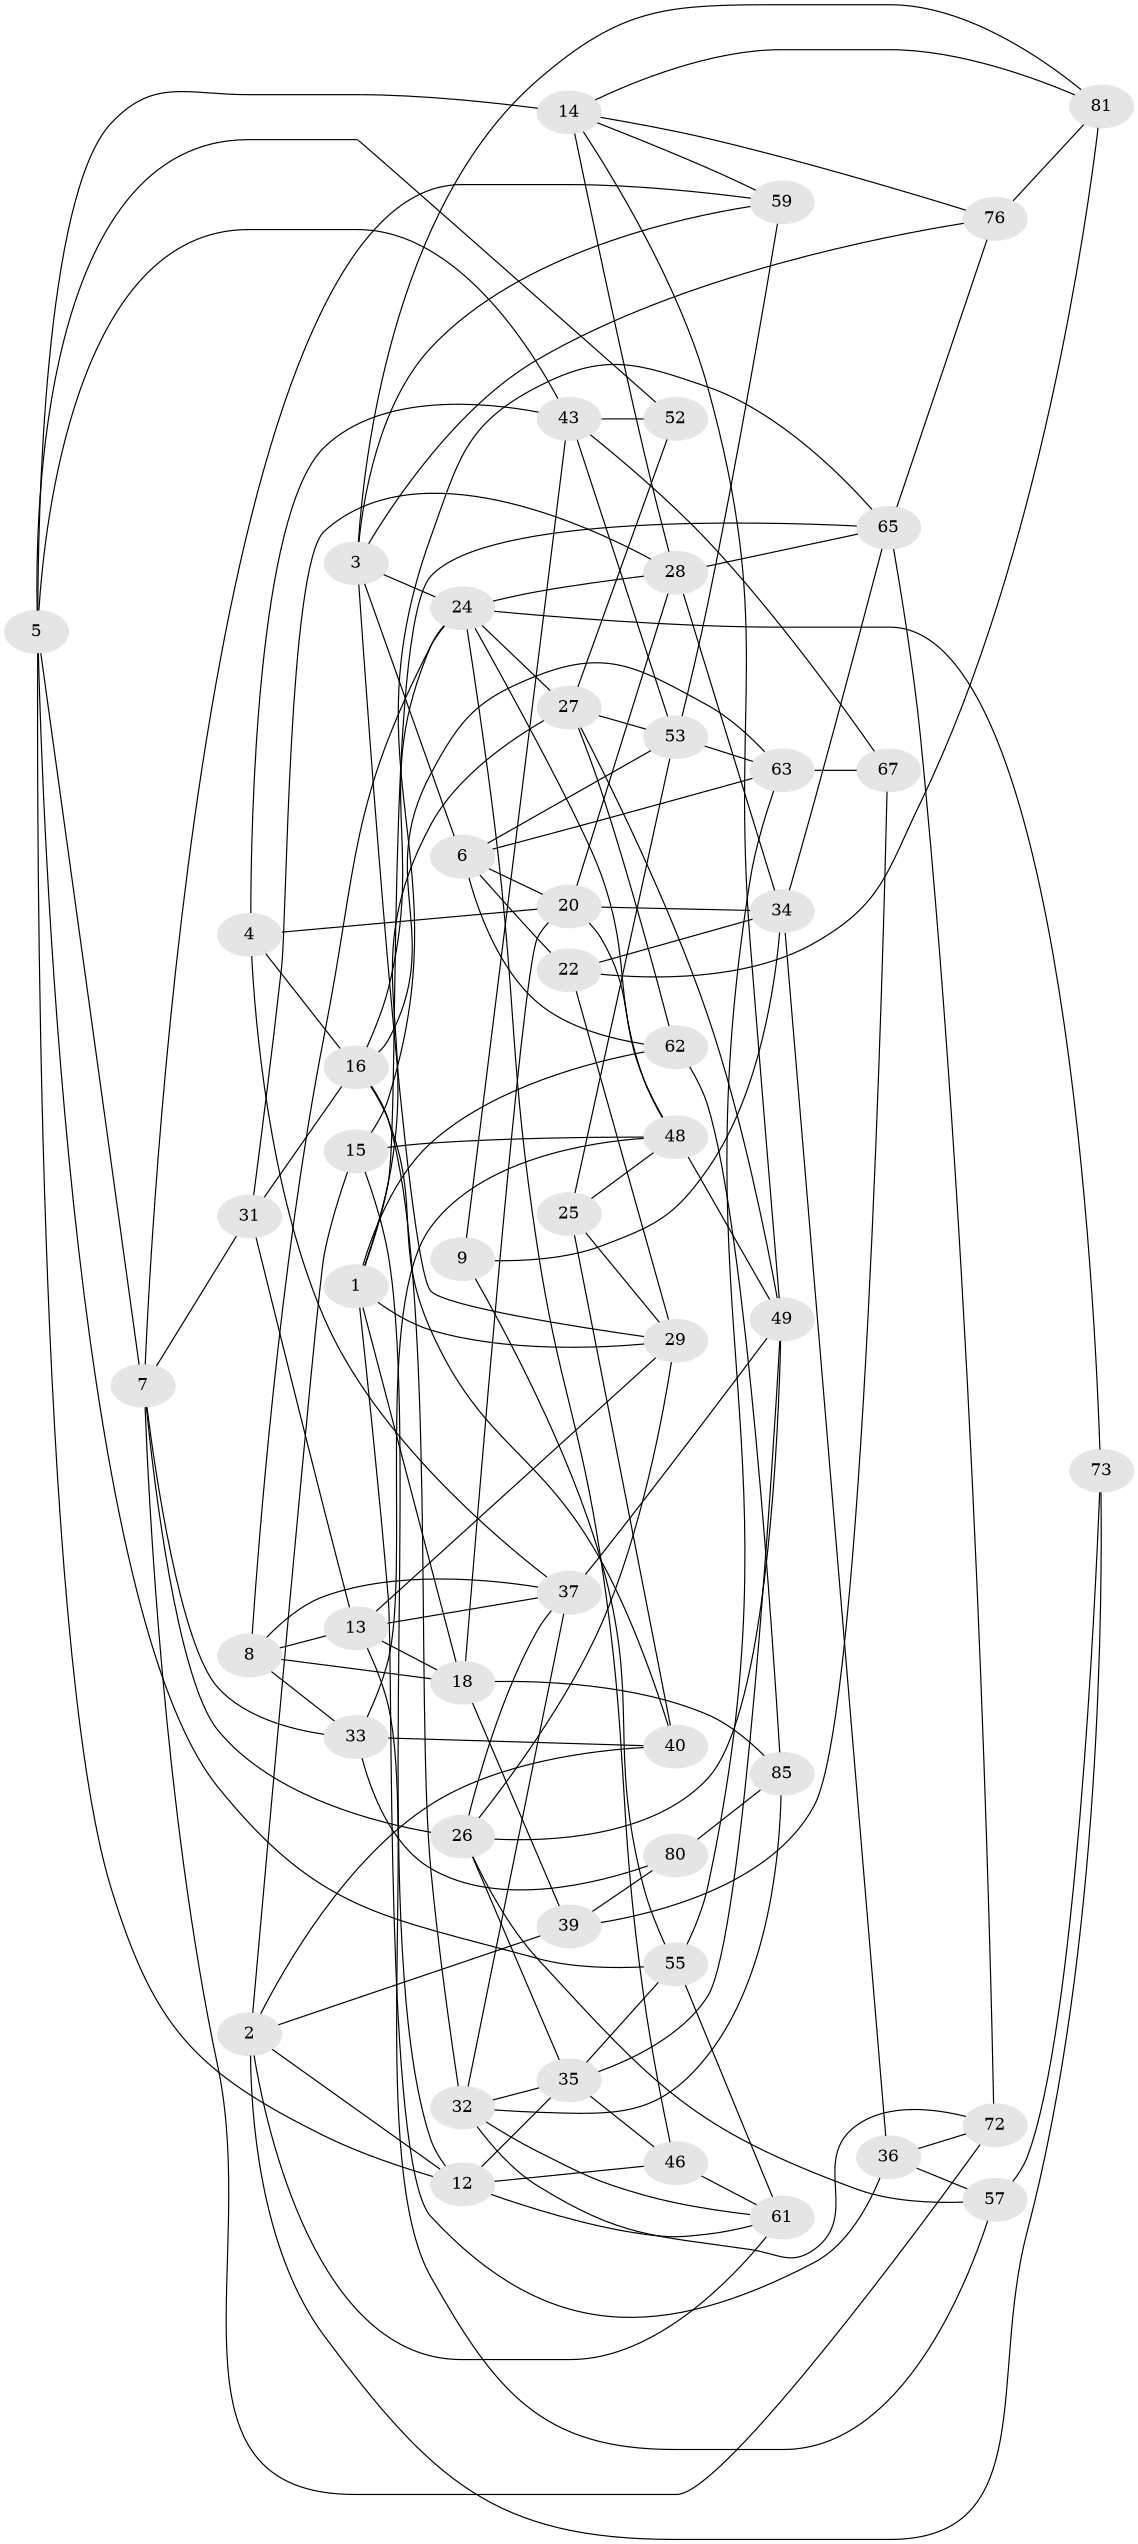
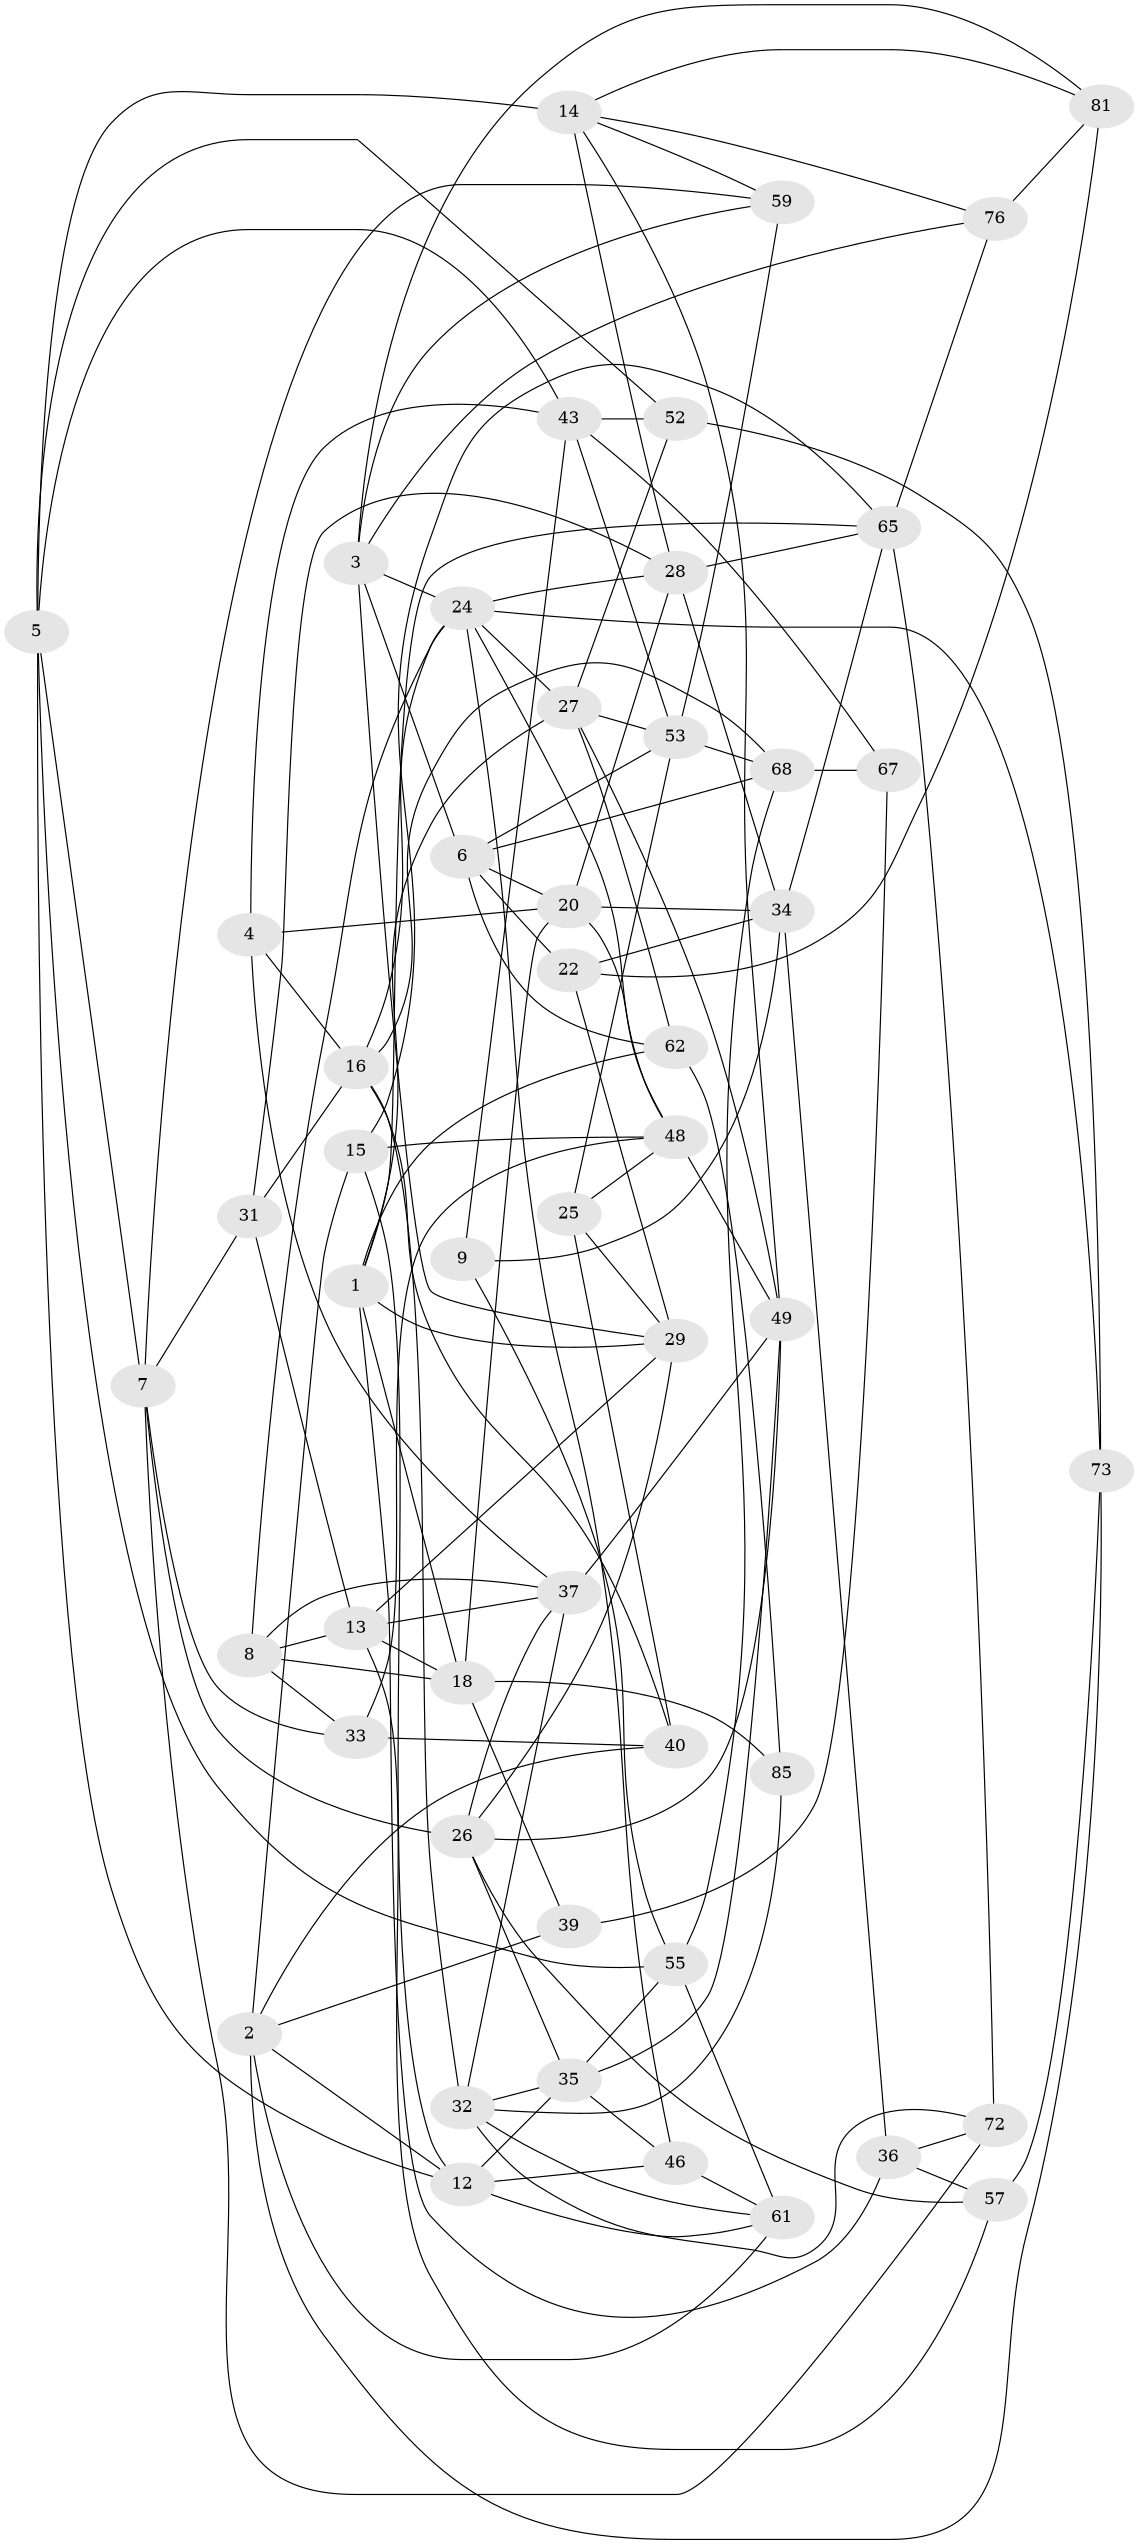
(782, 770) -> (782, 770)
none -> (1072, 834)
(676, 1855) -> none
